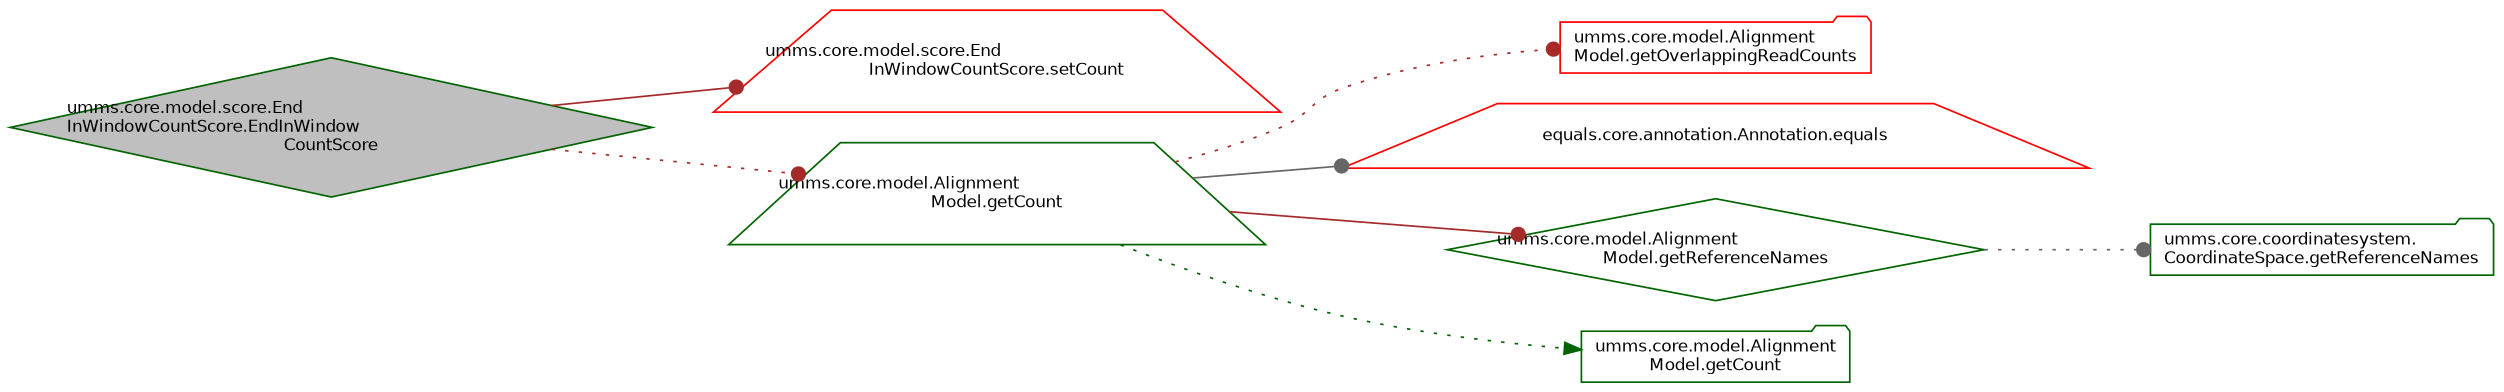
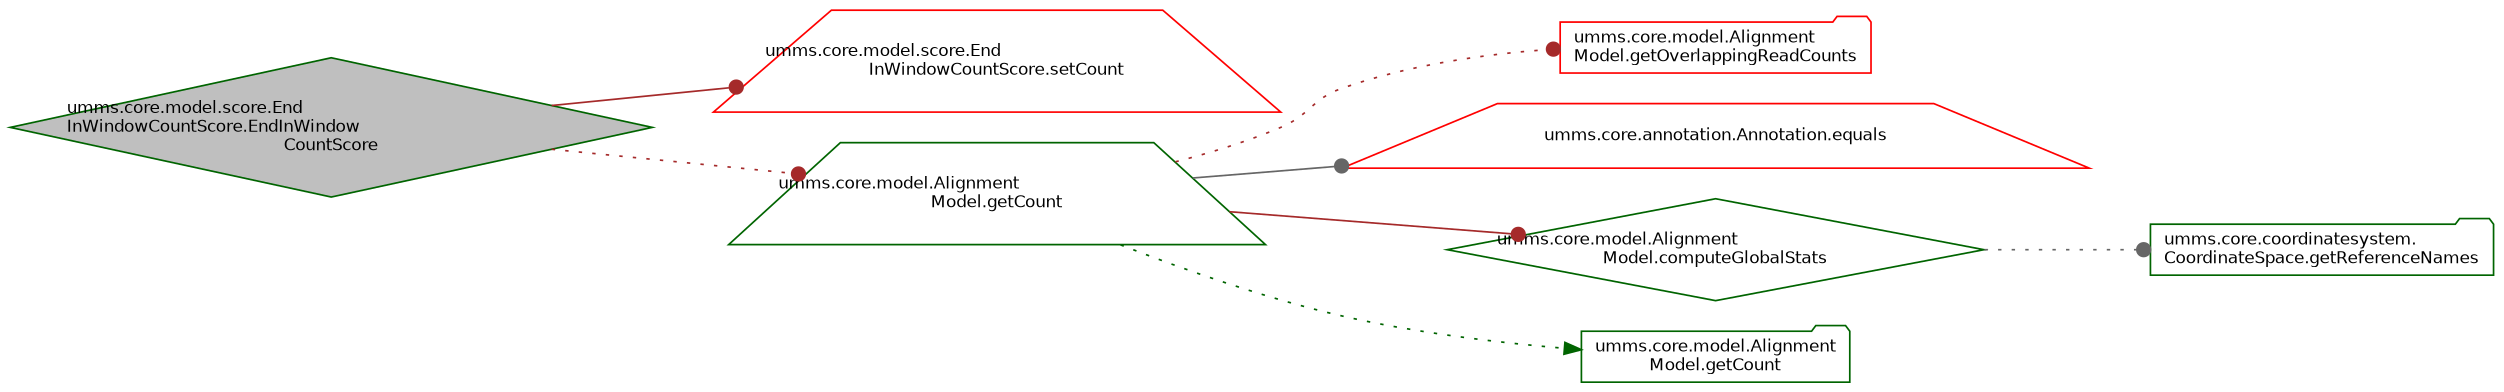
(1716, 136) -> (1716, 136)
(1716, 250) -> (1716, 250)
